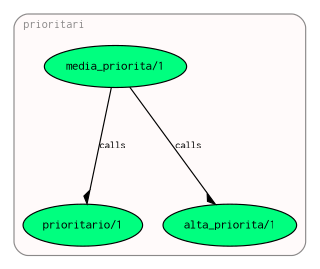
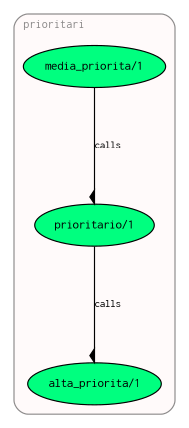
(168, 140) -> (94, 298)
